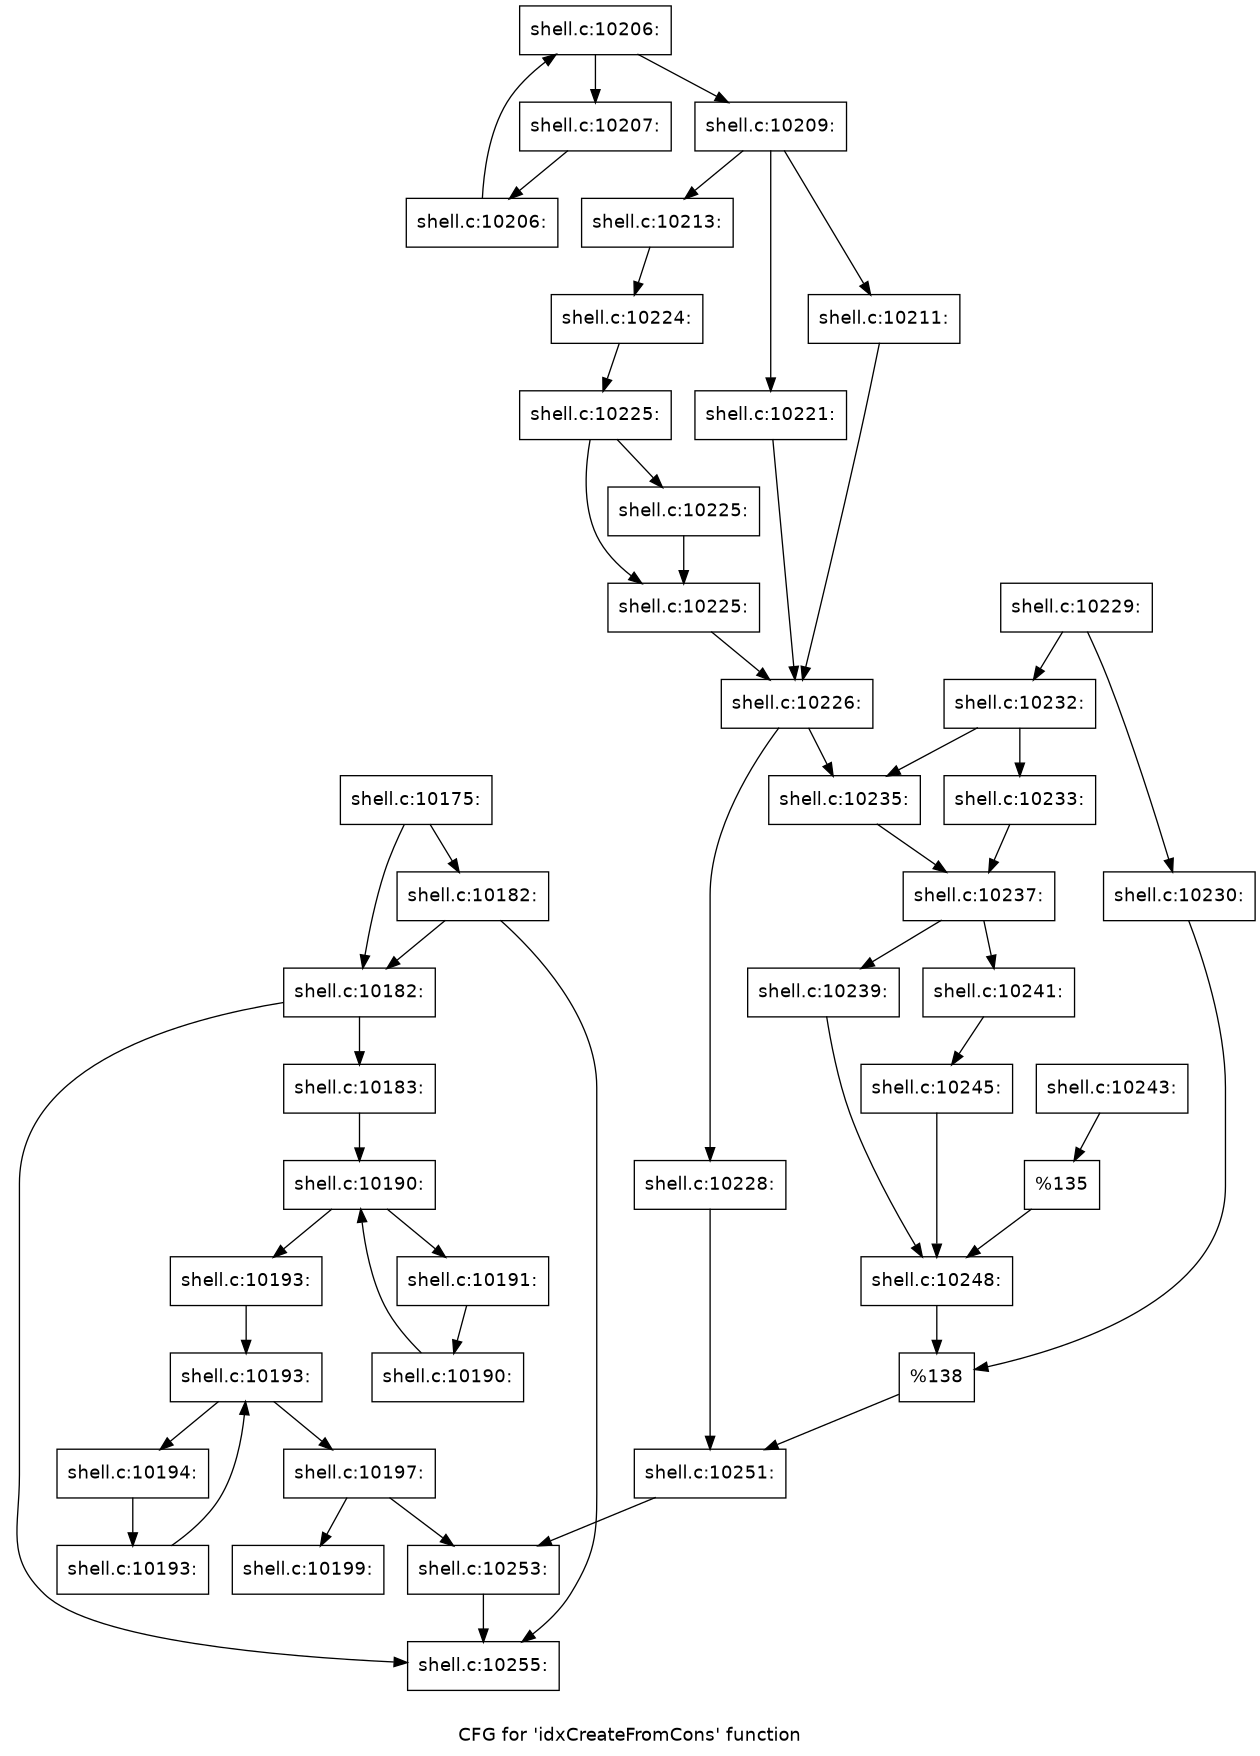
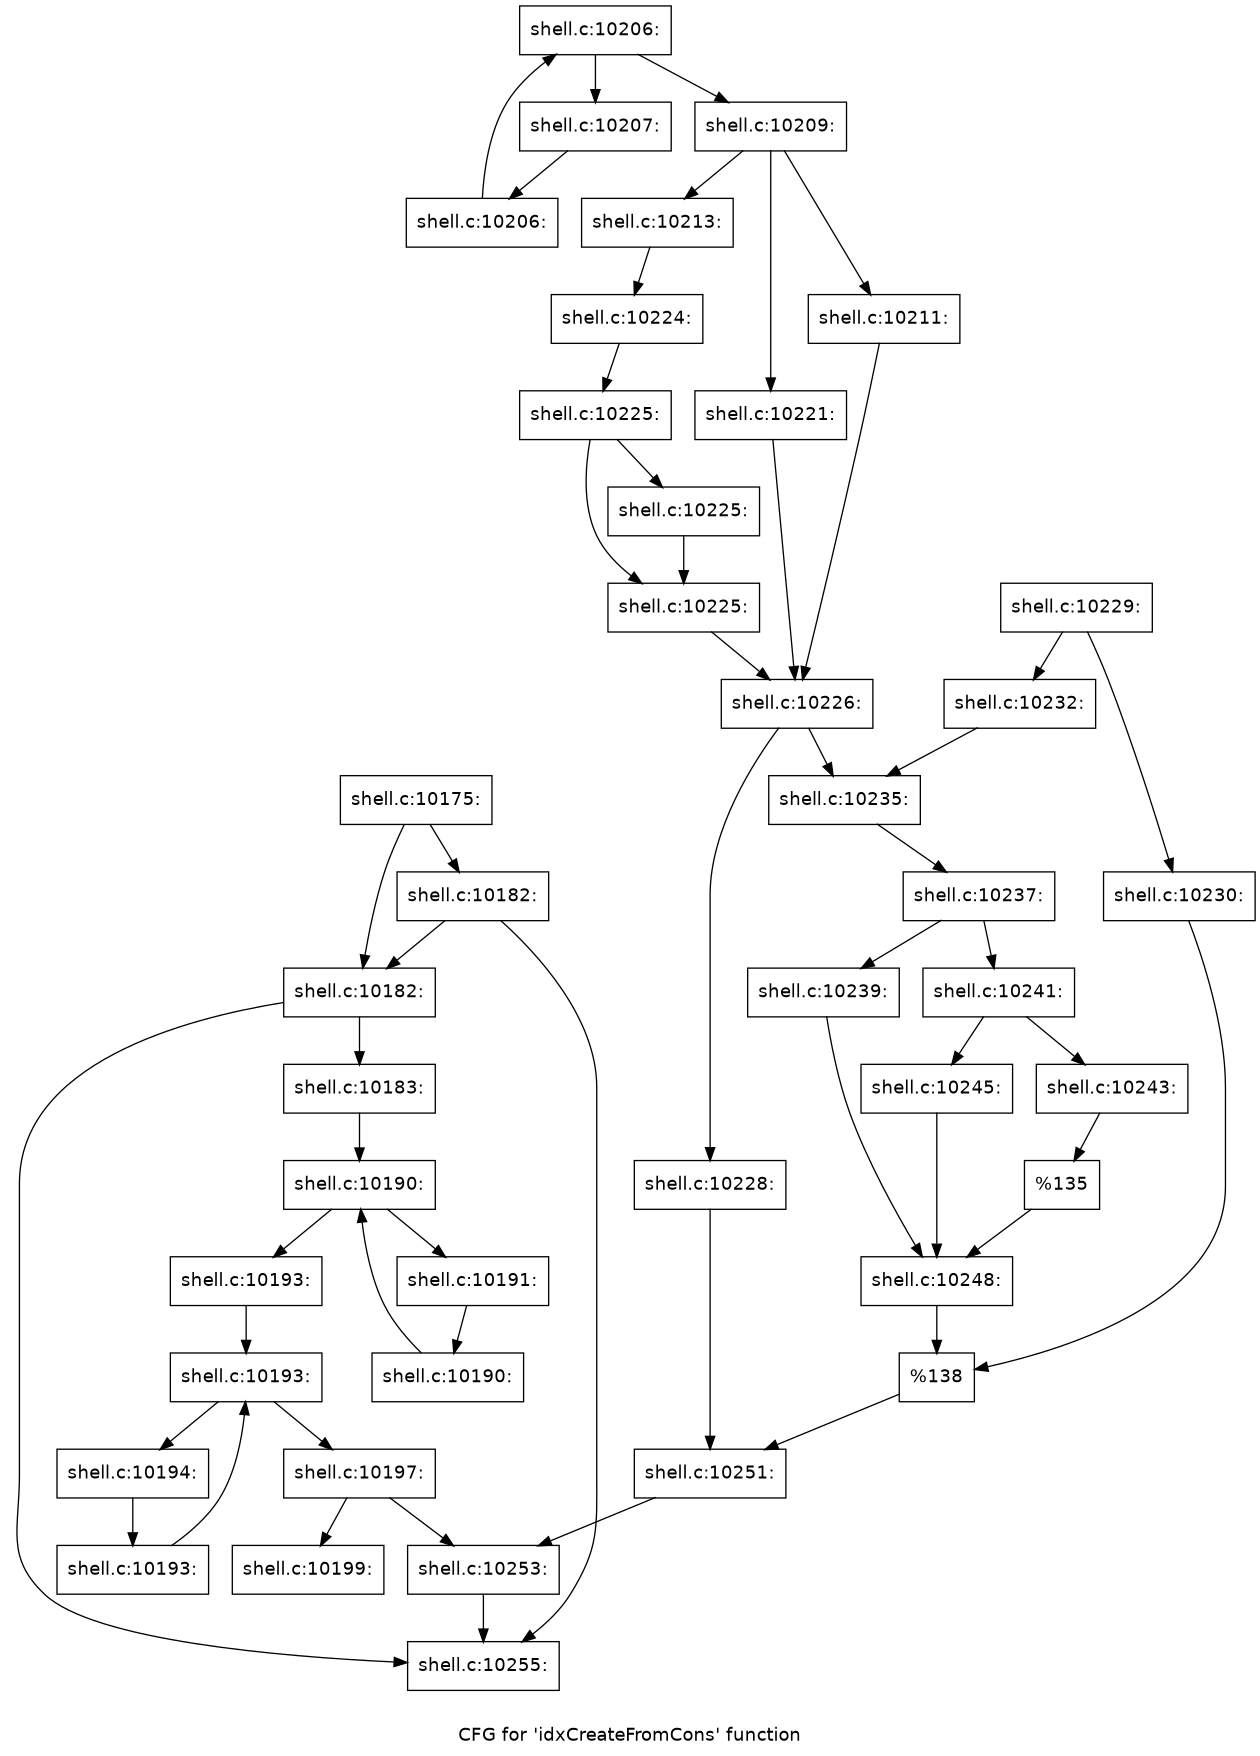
(1020, 800) -> none
none -> (1050, 1036)
